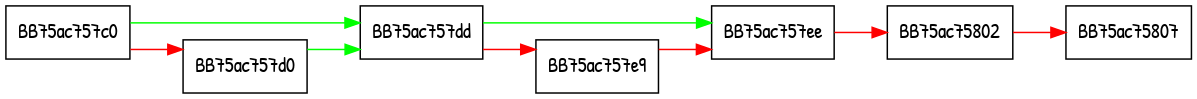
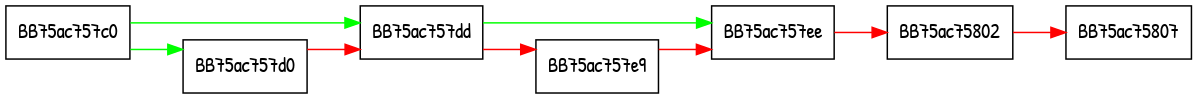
(149, 49) -> (149, 49)
(326, 49) -> (326, 49)
